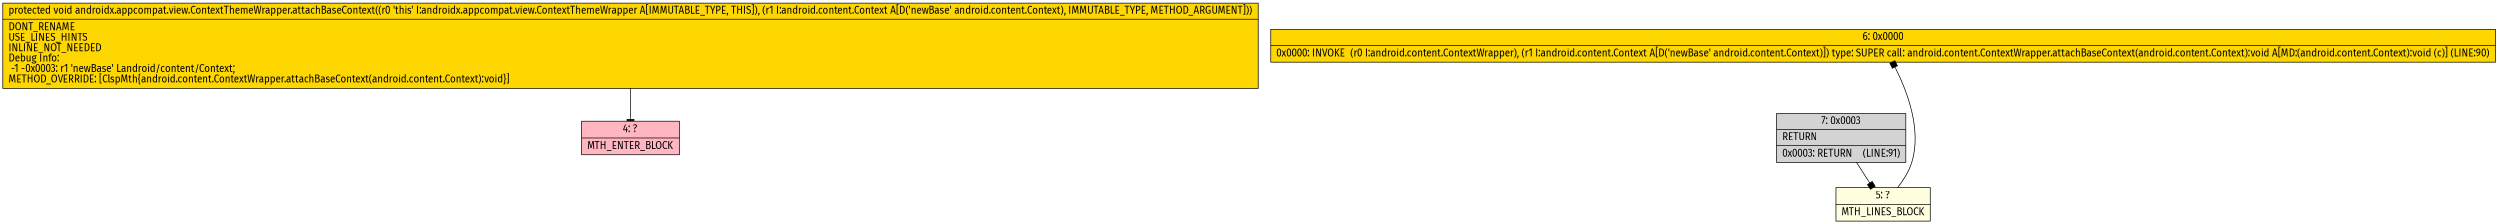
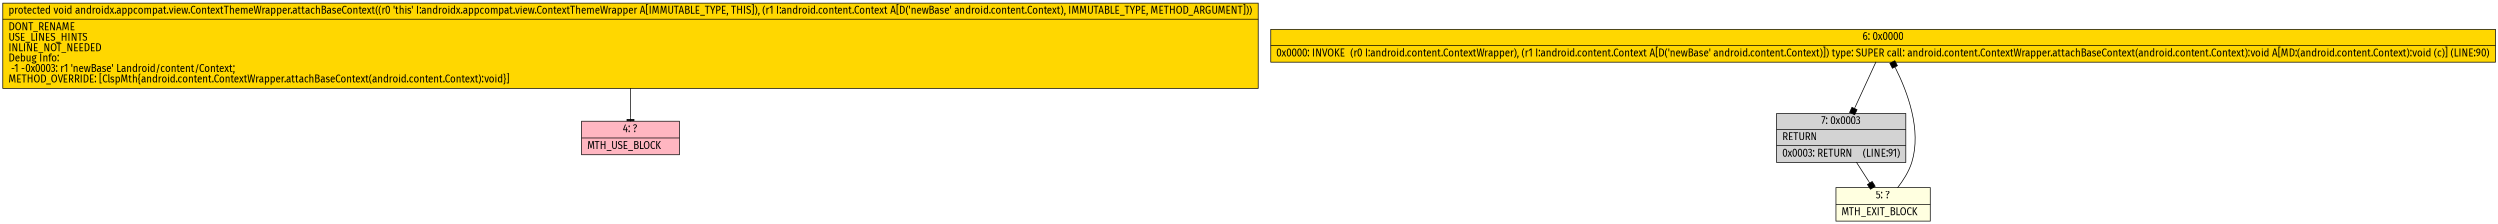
none -> (1866, 84)
(630, 146) -> (624, 146)
(1883, 212) -> (1880, 212)
